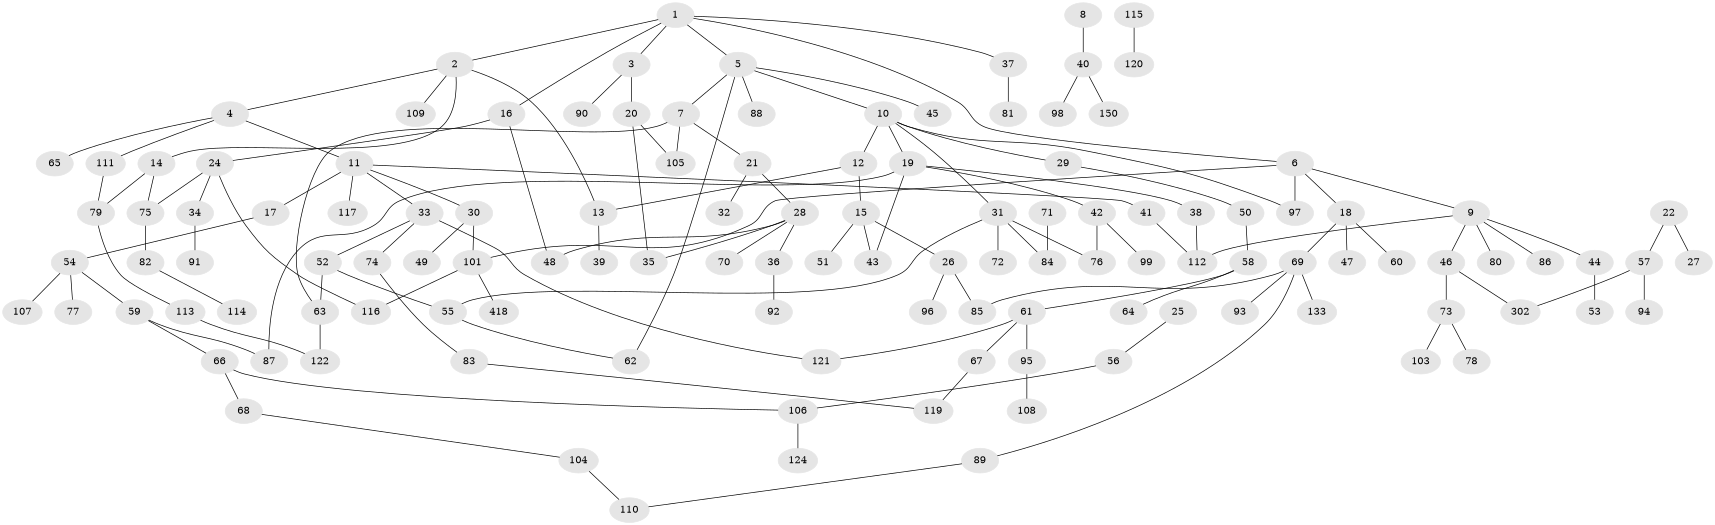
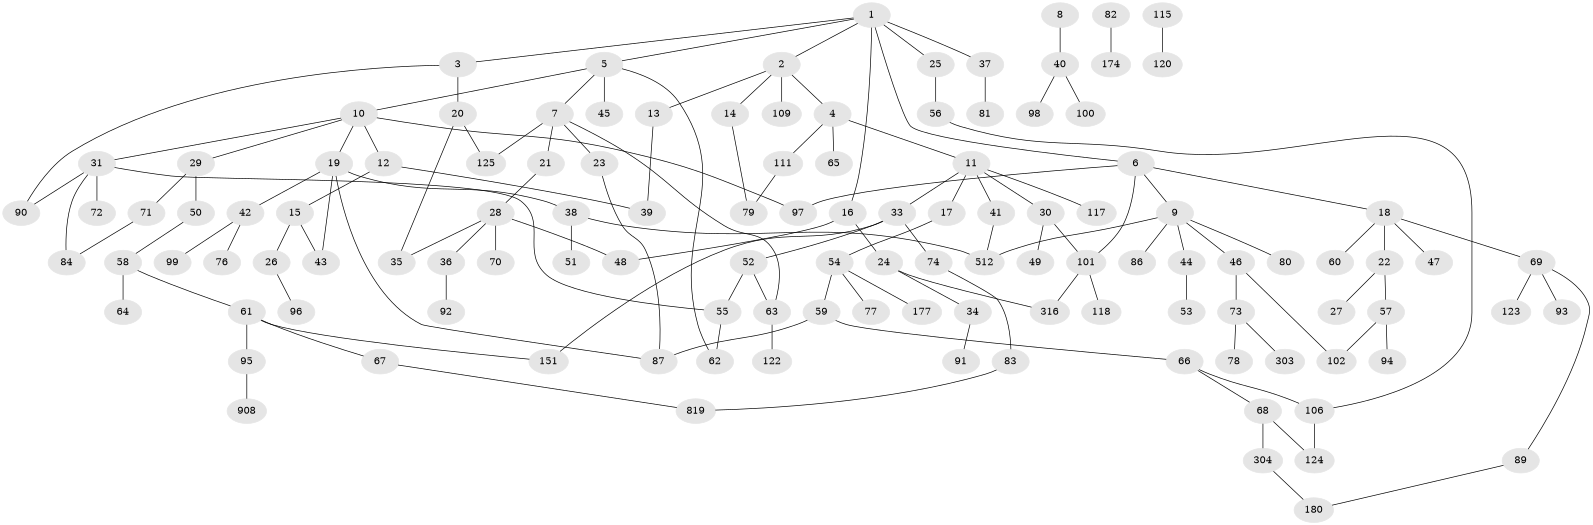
none -> (904, 40)
(757, 114) -> none
(1109, 114) -> (1086, 114)
none -> (600, 164)
(676, 164) -> (486, 164)
none -> (171, 188)
(723, 189) -> (516, 186)
(145, 213) -> none
(724, 213) -> none
(1042, 235) -> (59, 188)
(842, 238) -> (571, 235)
none -> (1385, 238)
(1197, 263) -> (984, 263)
(22, 312) -> (922, 312)
(185, 312) -> none
(237, 312) -> (1111, 65)
(371, 312) -> (1050, 312)
(499, 312) -> (1101, 312)
(977, 312) -> none
(1317, 312) -> (1511, 312)
(1520, 312) -> (1336, 362)
(821, 362) -> (549, 362)
(1421, 362) -> (1285, 362)
(933, 411) -> (696, 411)
(1027, 411) -> (247, 411)
none -> (1289, 436)
(579, 461) -> (1263, 461)
(629, 510) -> (1314, 510)
